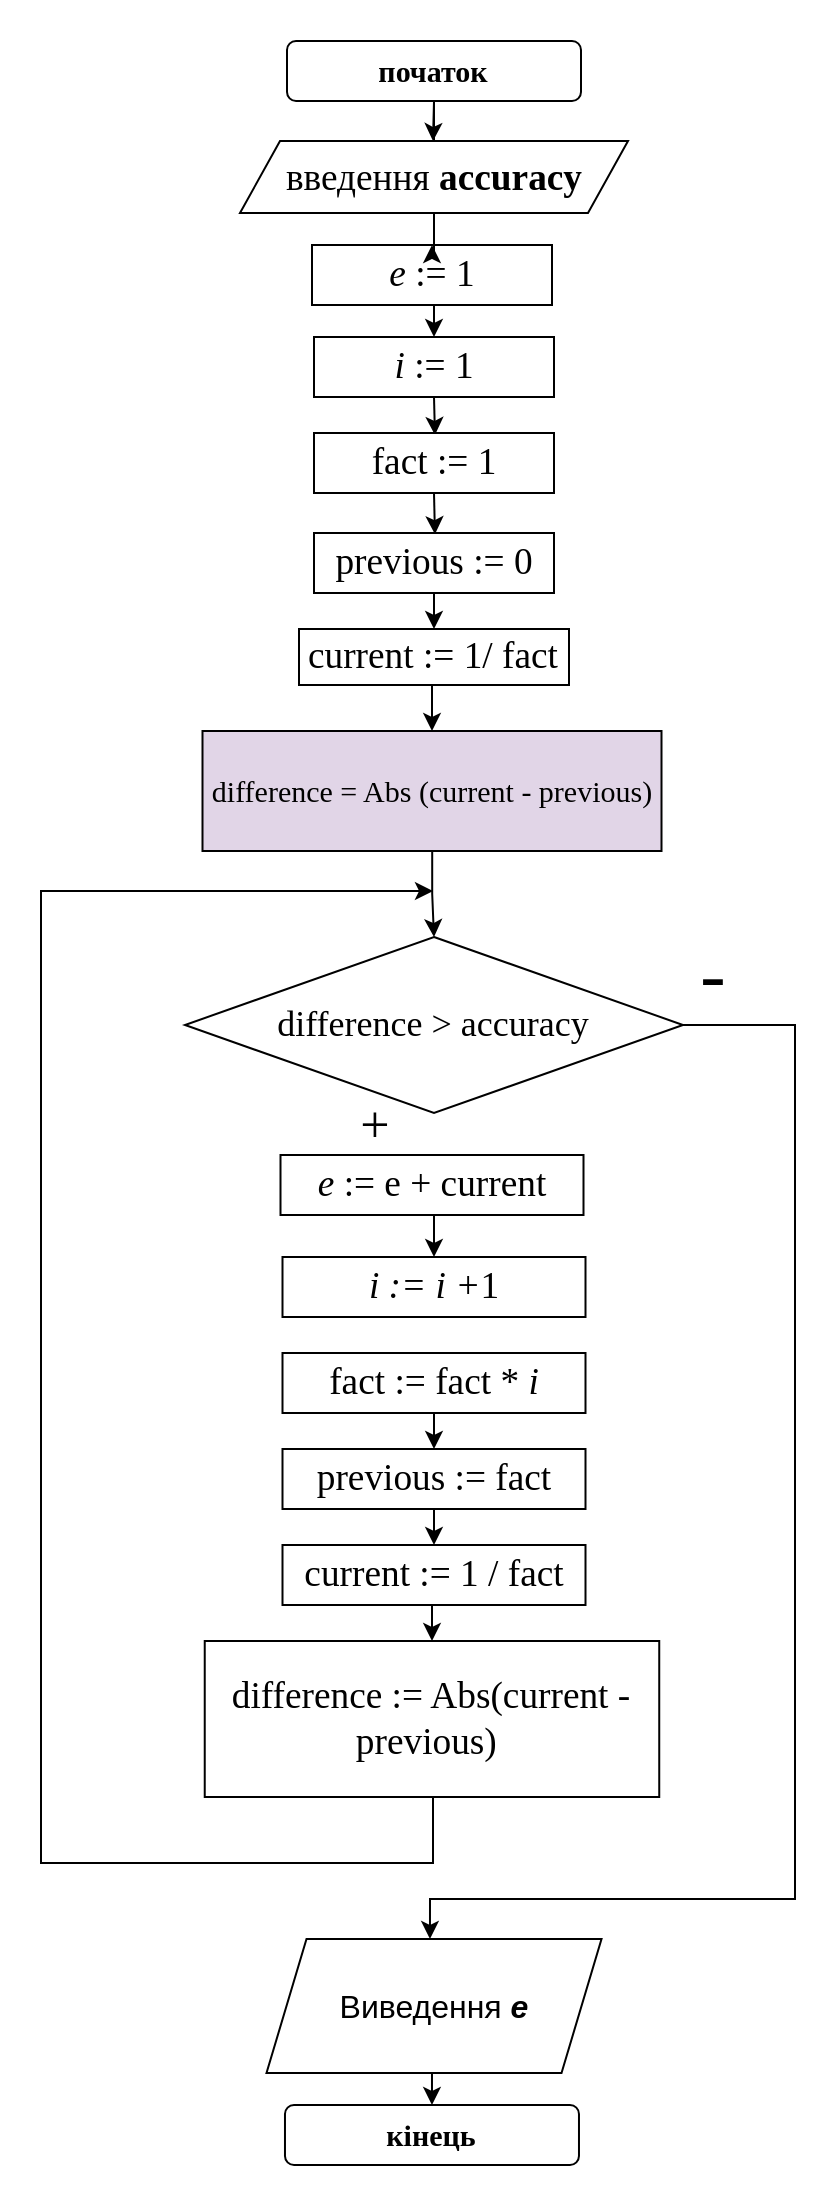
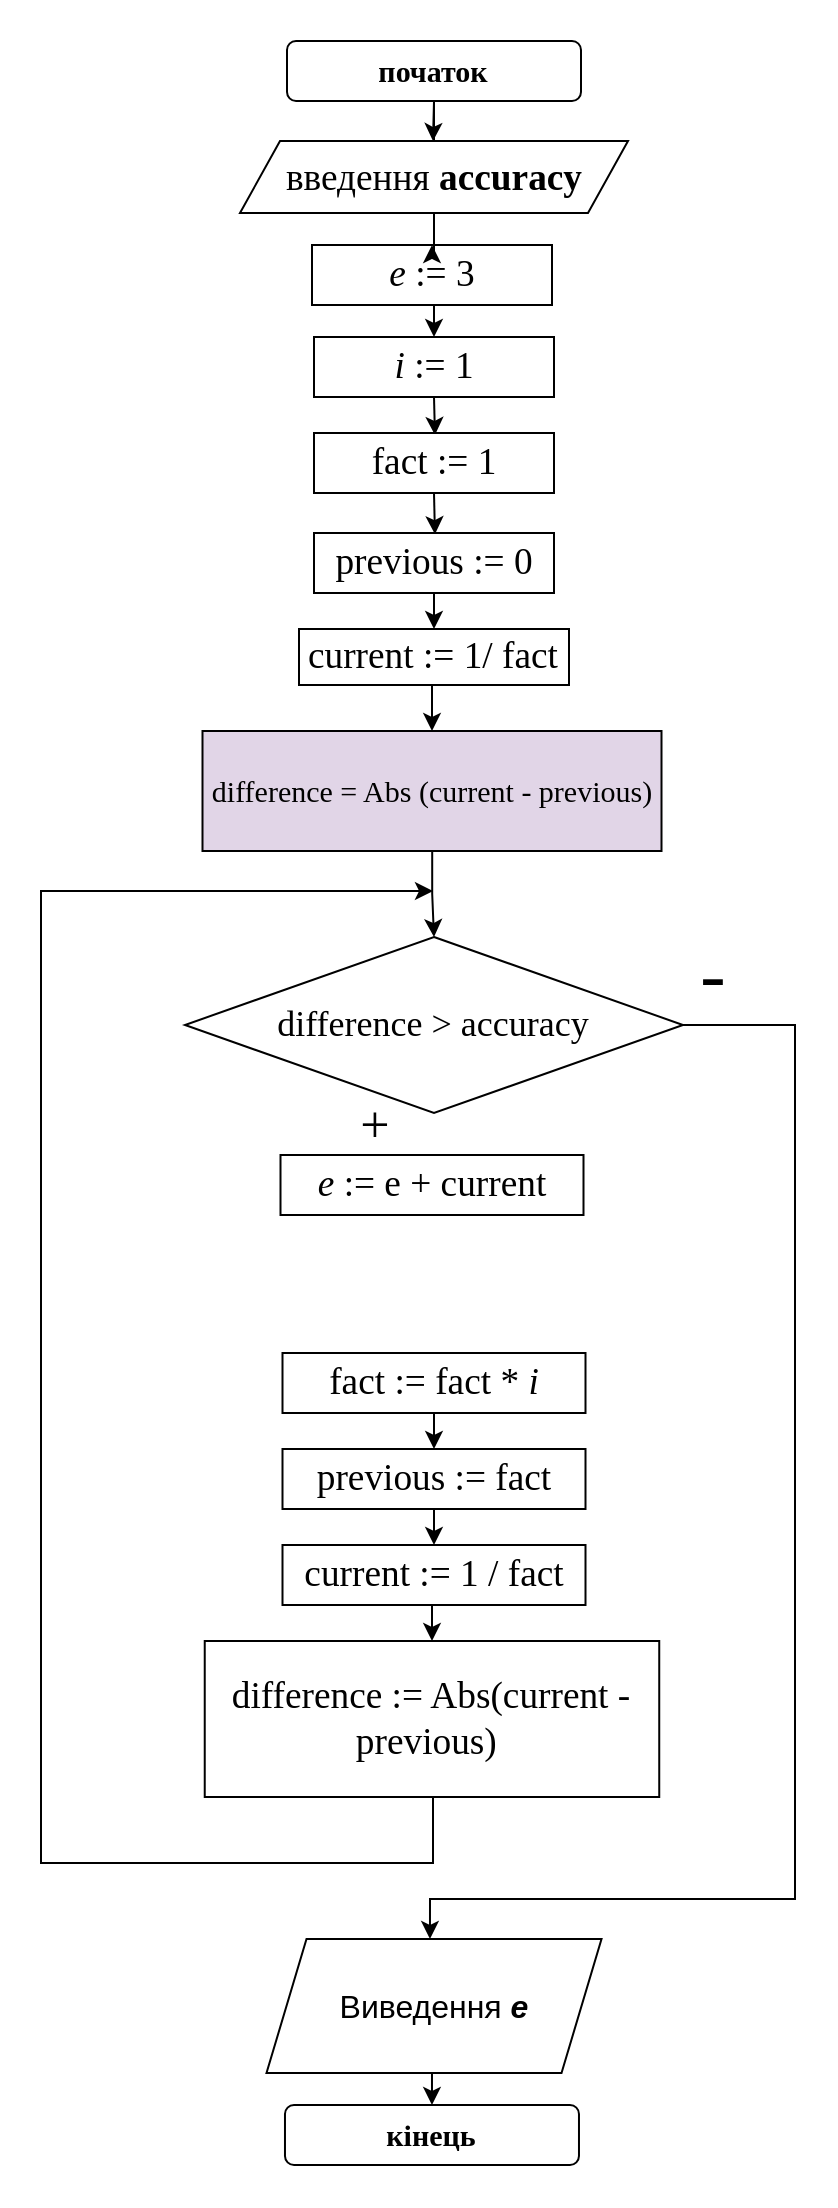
(433, 275) -> (433, 275)
(434, 1228) -> none
(434, 1287) -> none
